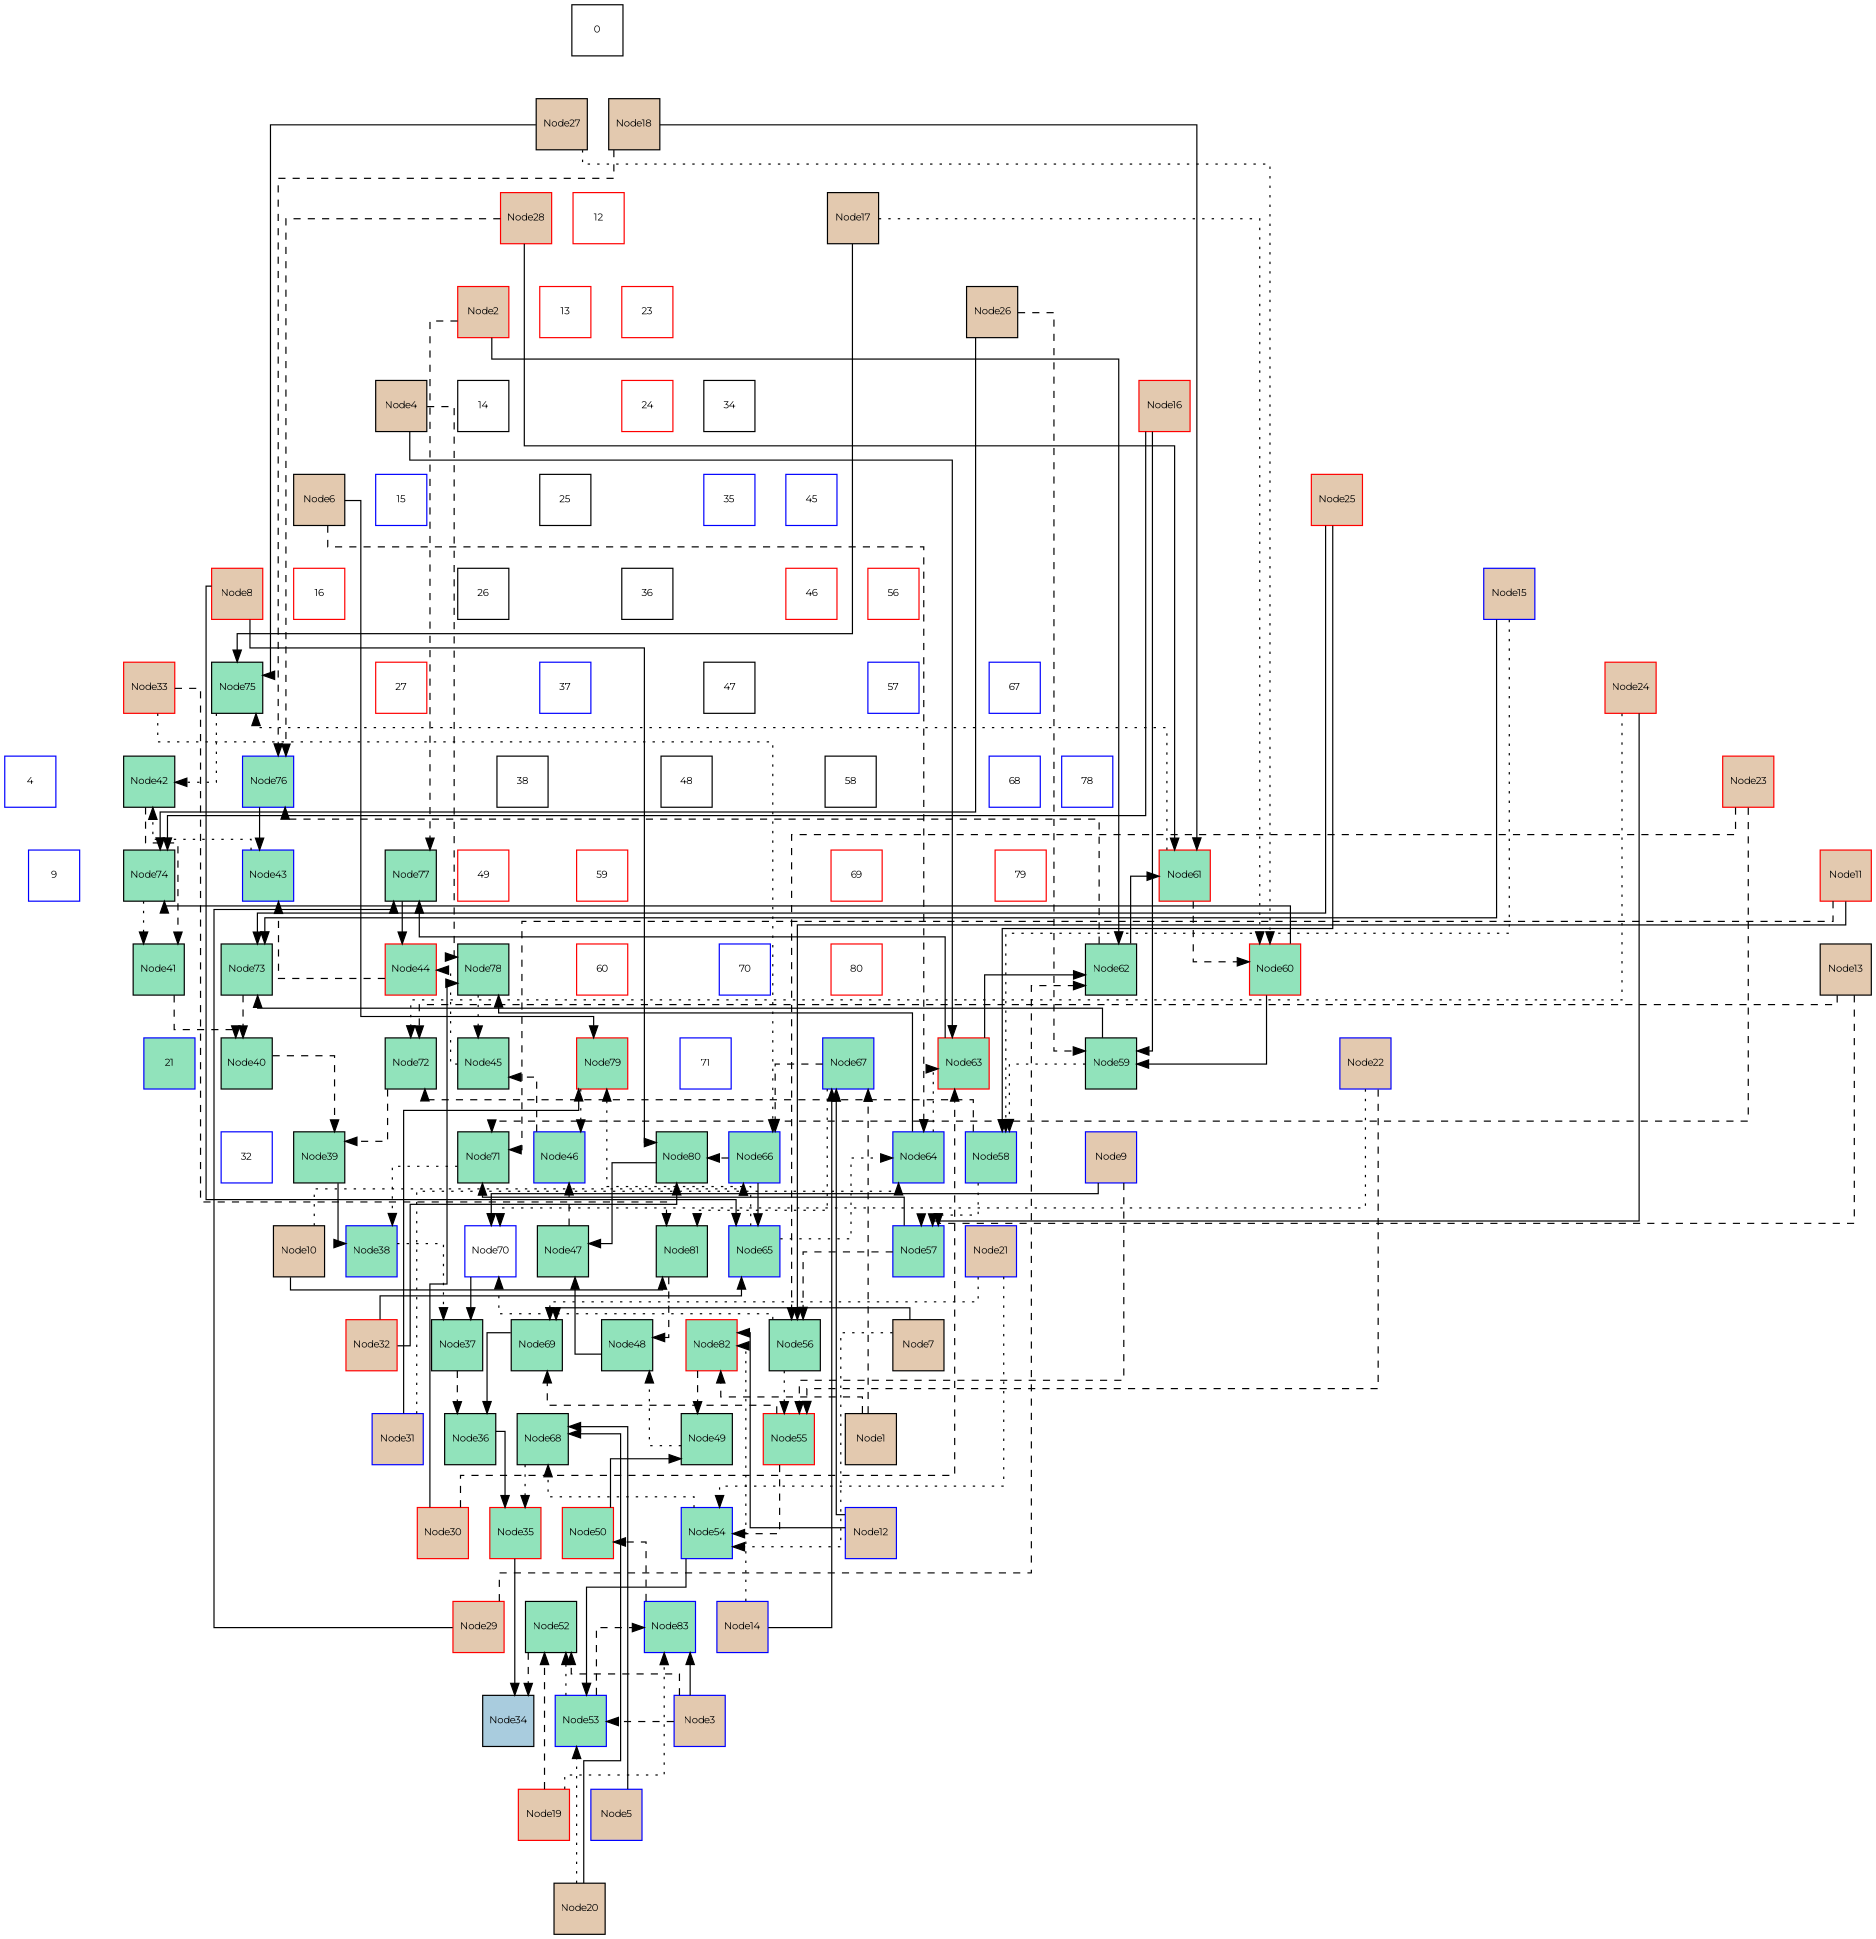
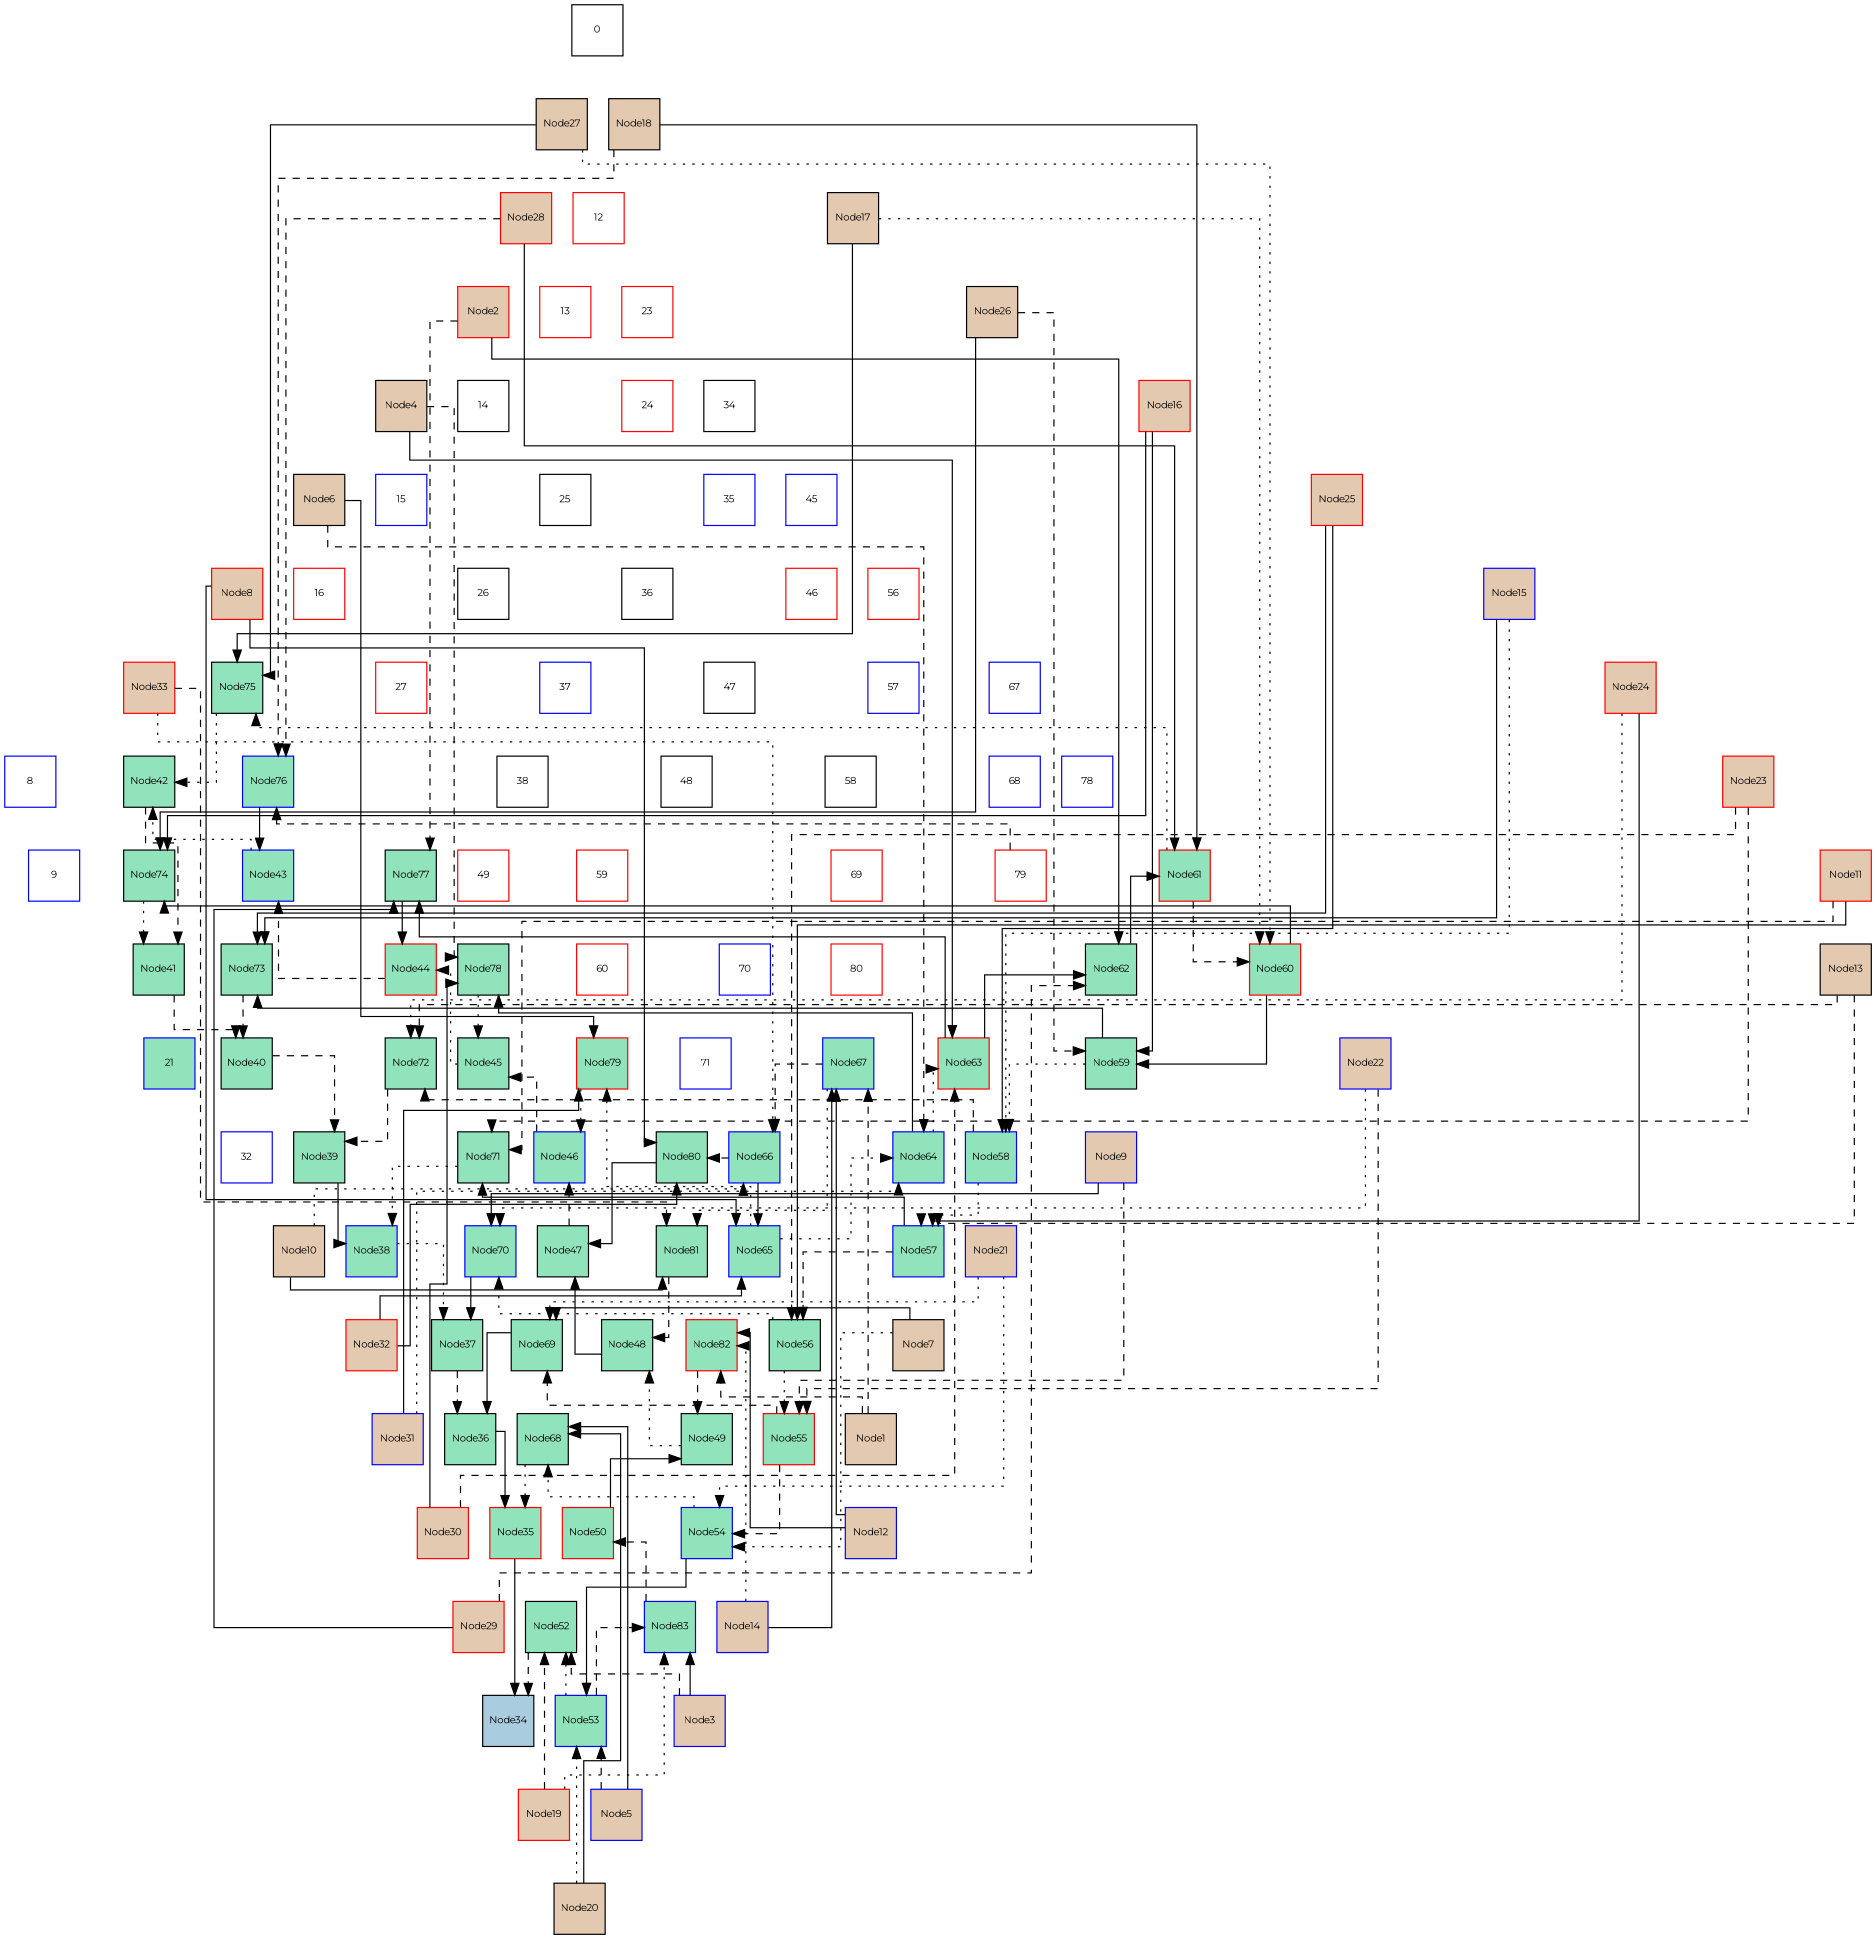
(30, 782) -> (30, 782)
(754, 819) -> (692, 824)
(490, 1251) -> (490, 1251)
(646, 1722) -> (601, 1774)
